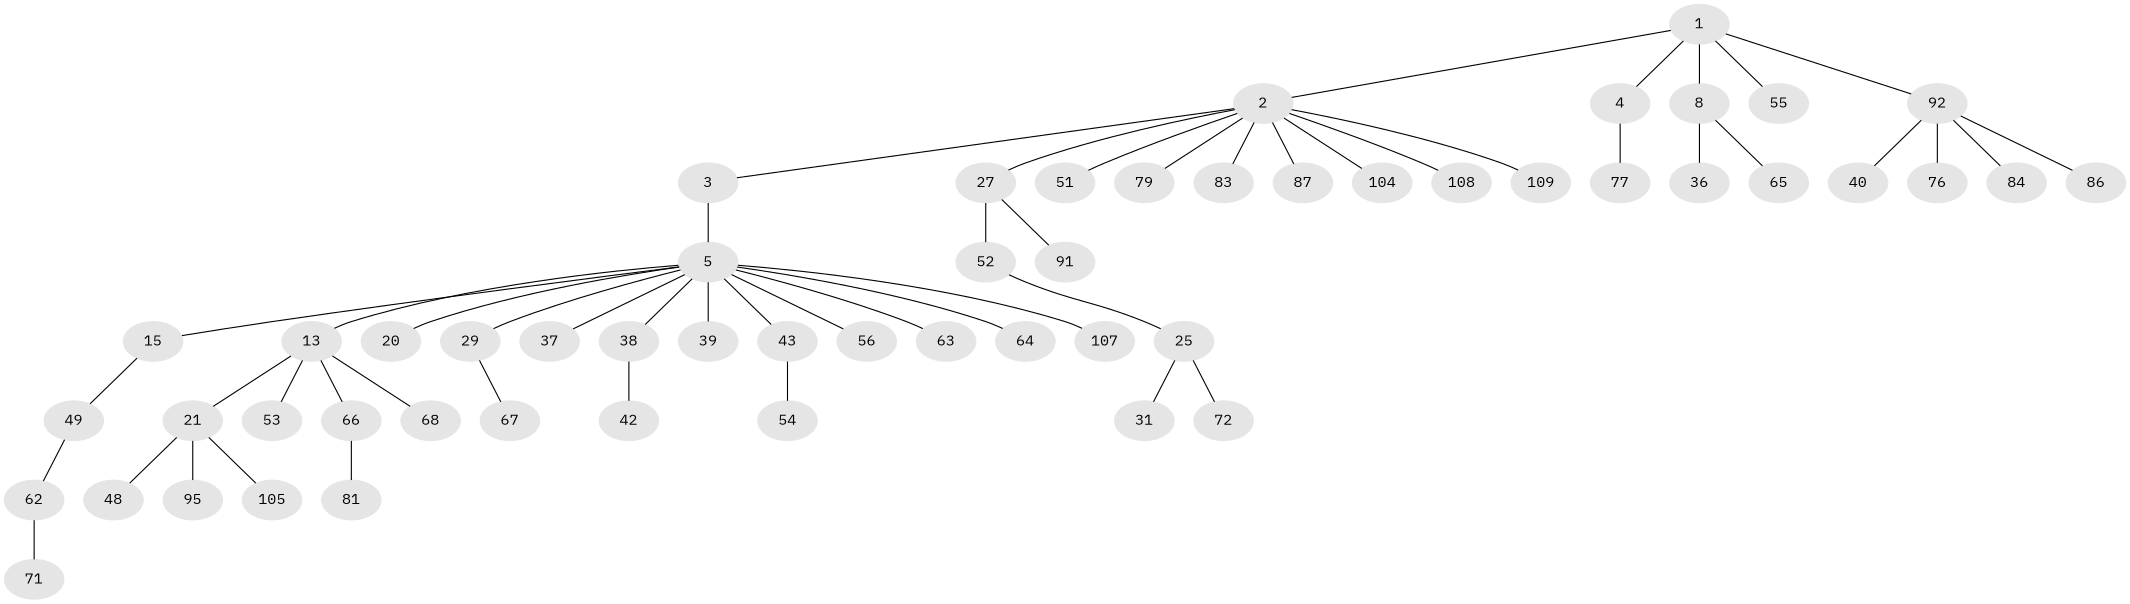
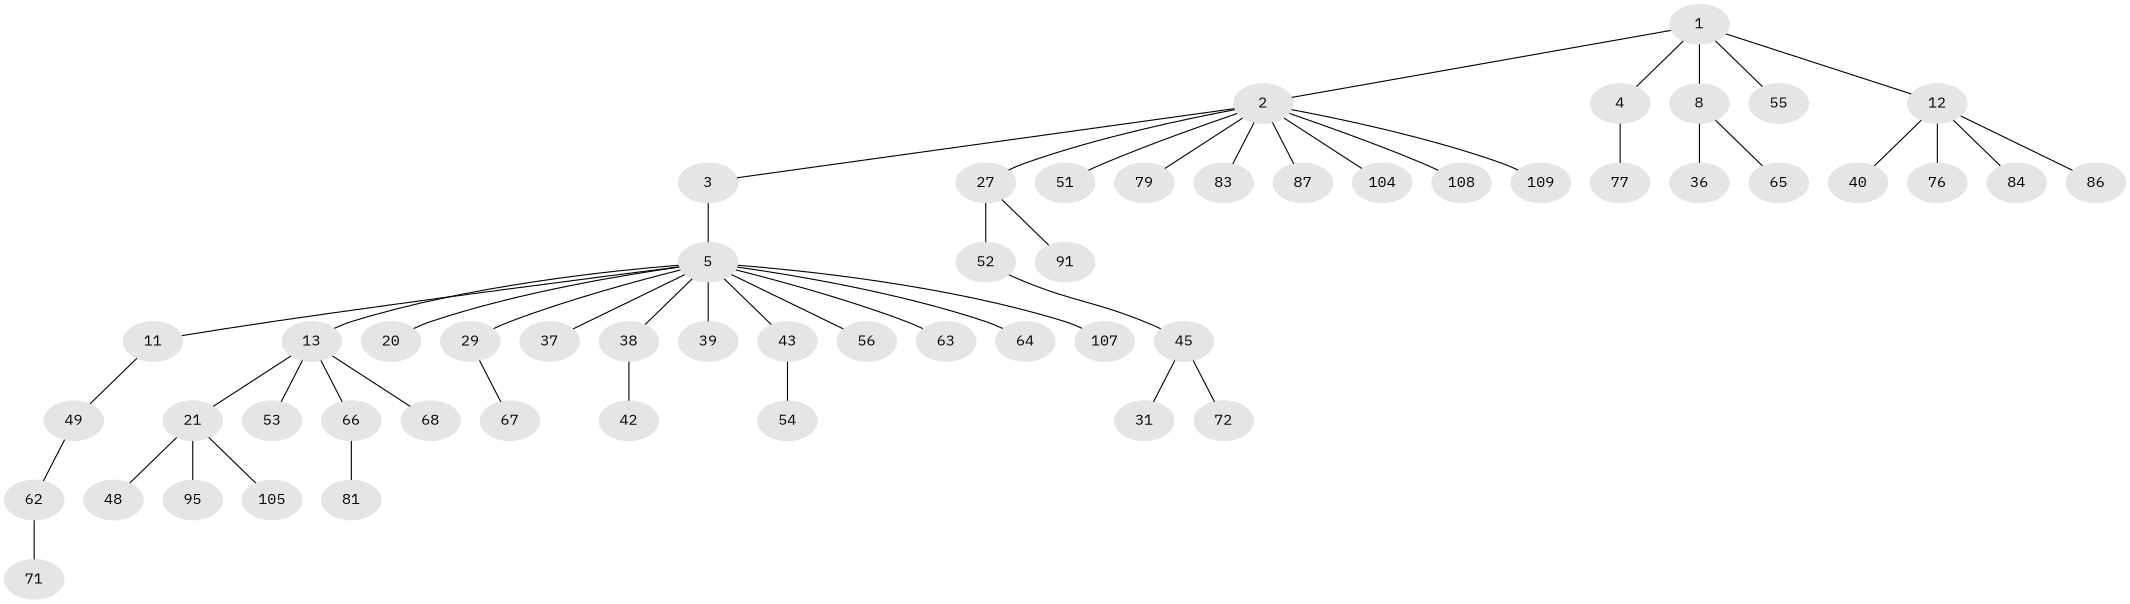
(1937, 104) -> (1937, 104)
(153, 341) -> (153, 341)
(1184, 341) -> (1184, 341)
